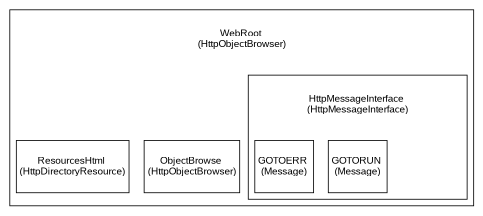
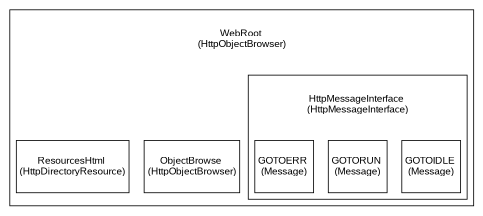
none -> (431, 167)
